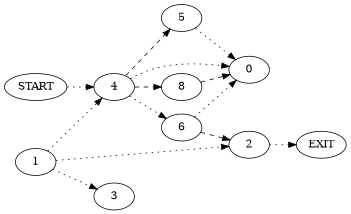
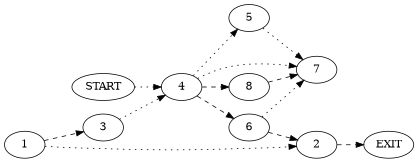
(145, 55) -> (213, 55)
(249, 70) -> (317, 70)
(145, 105) -> (212, 105)
(72, 127) -> (139, 109)
(279, 145) -> (347, 145)
(71, 178) -> (60, 137)
